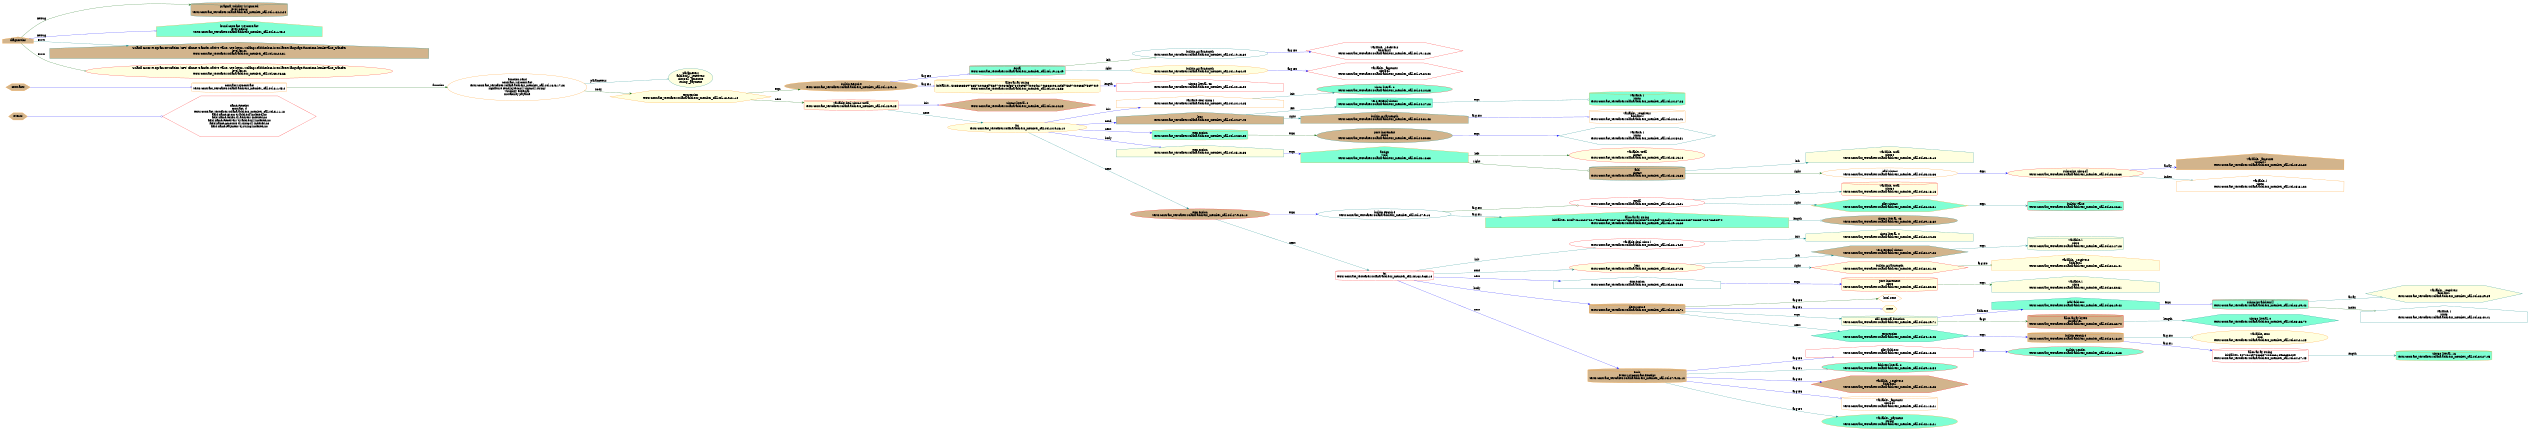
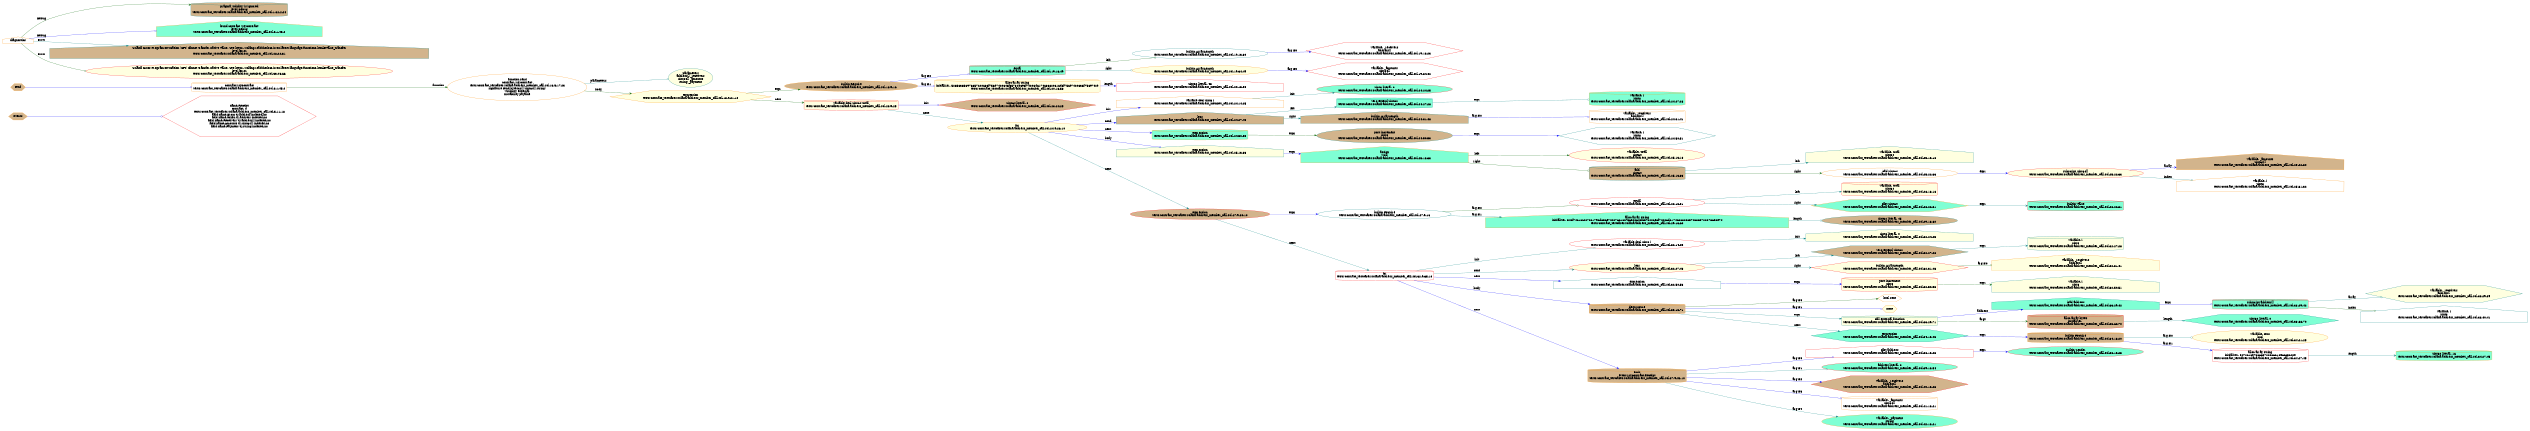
(18, 40) -> (18, 40)
(18, 87) -> (18, 87)
